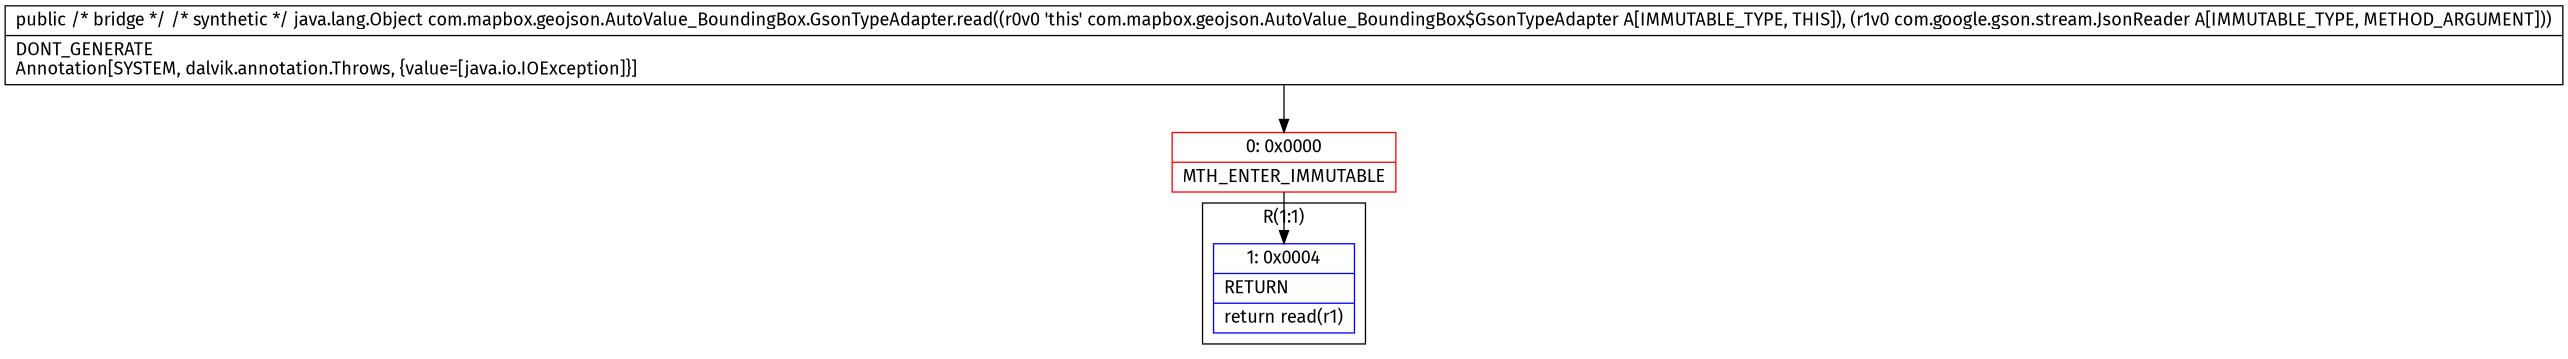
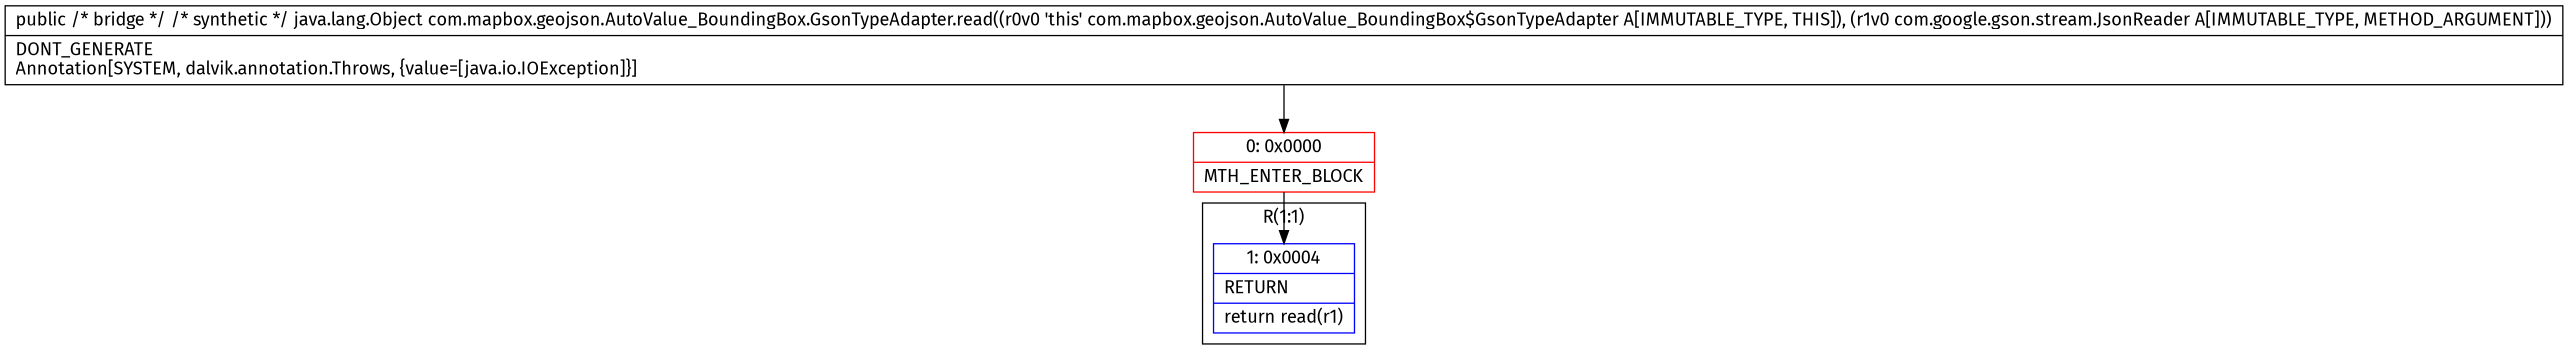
(1284, 177) -> (1284, 177)
